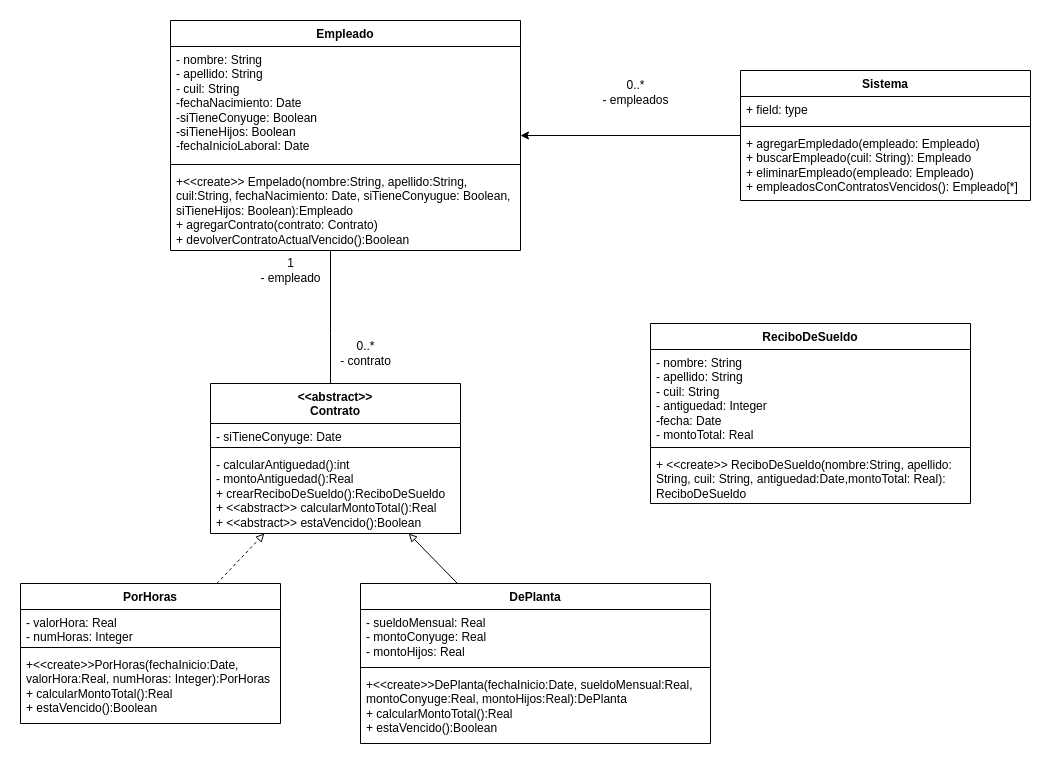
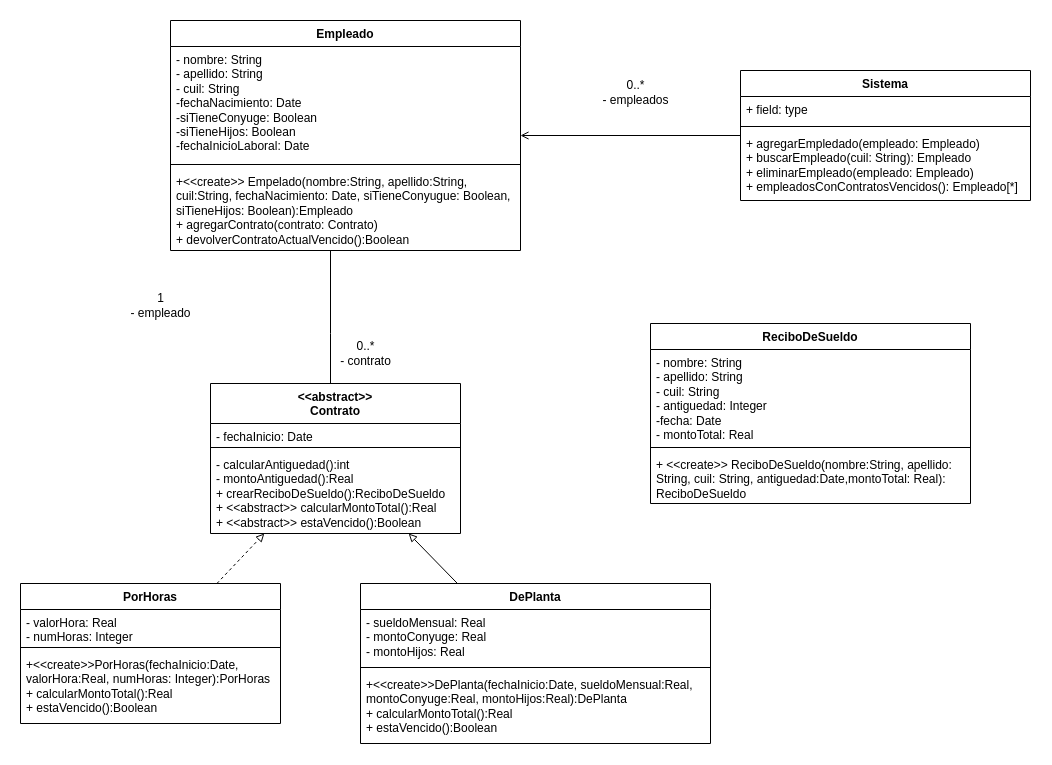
(529, 136) -> (527, 136)
(291, 271) -> (161, 306)
(283, 438) -> (273, 438)
